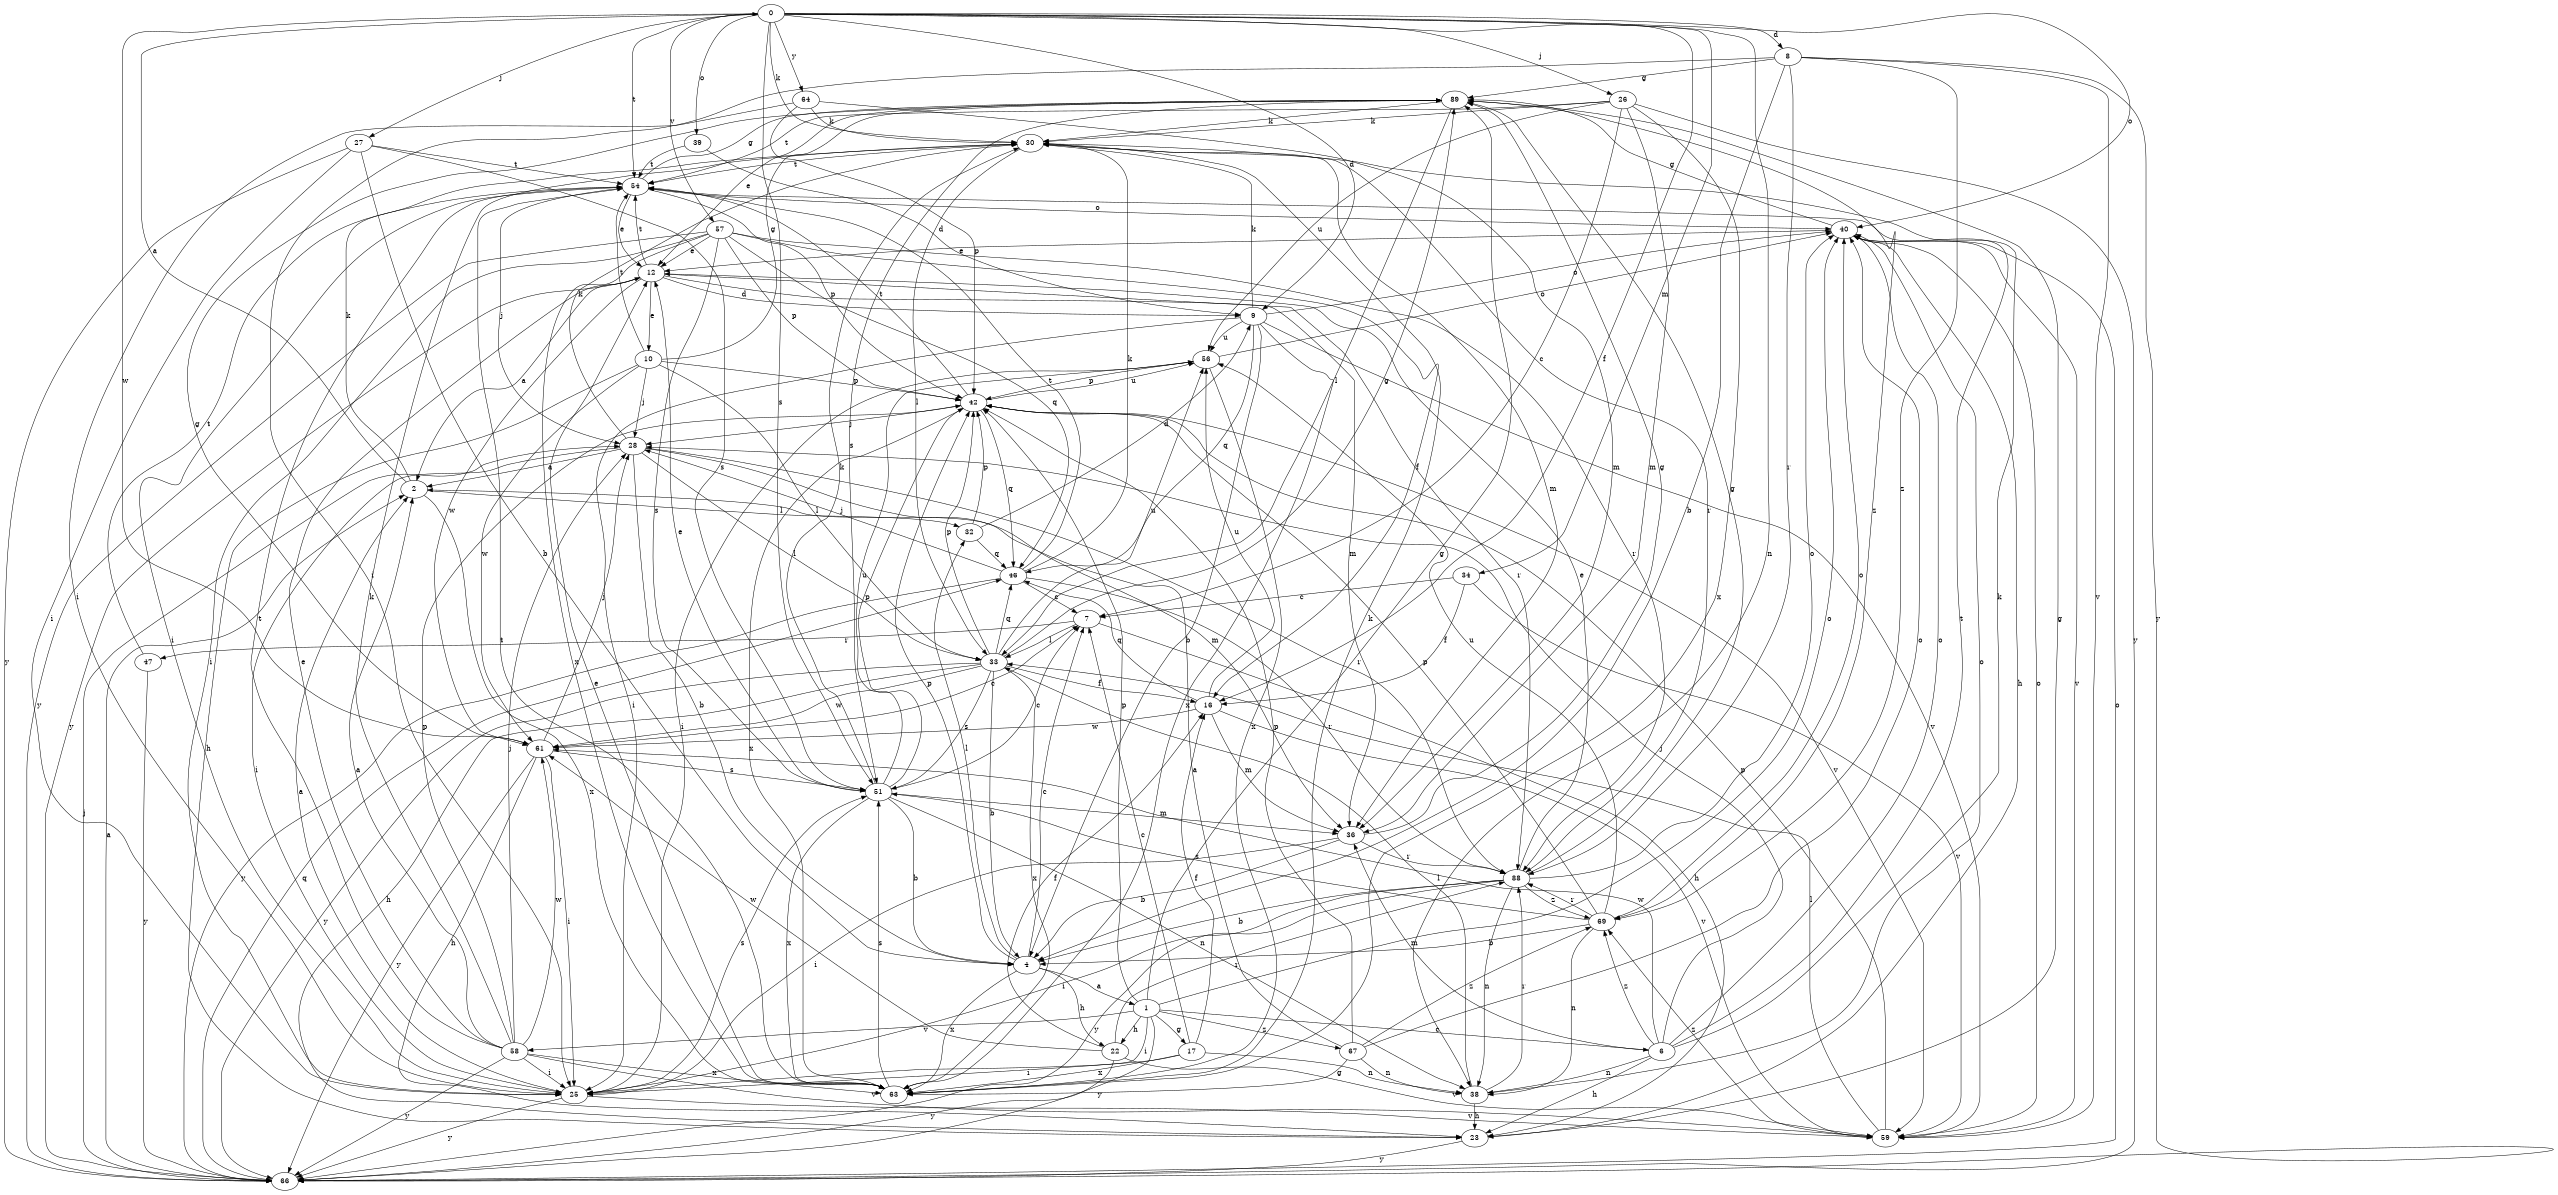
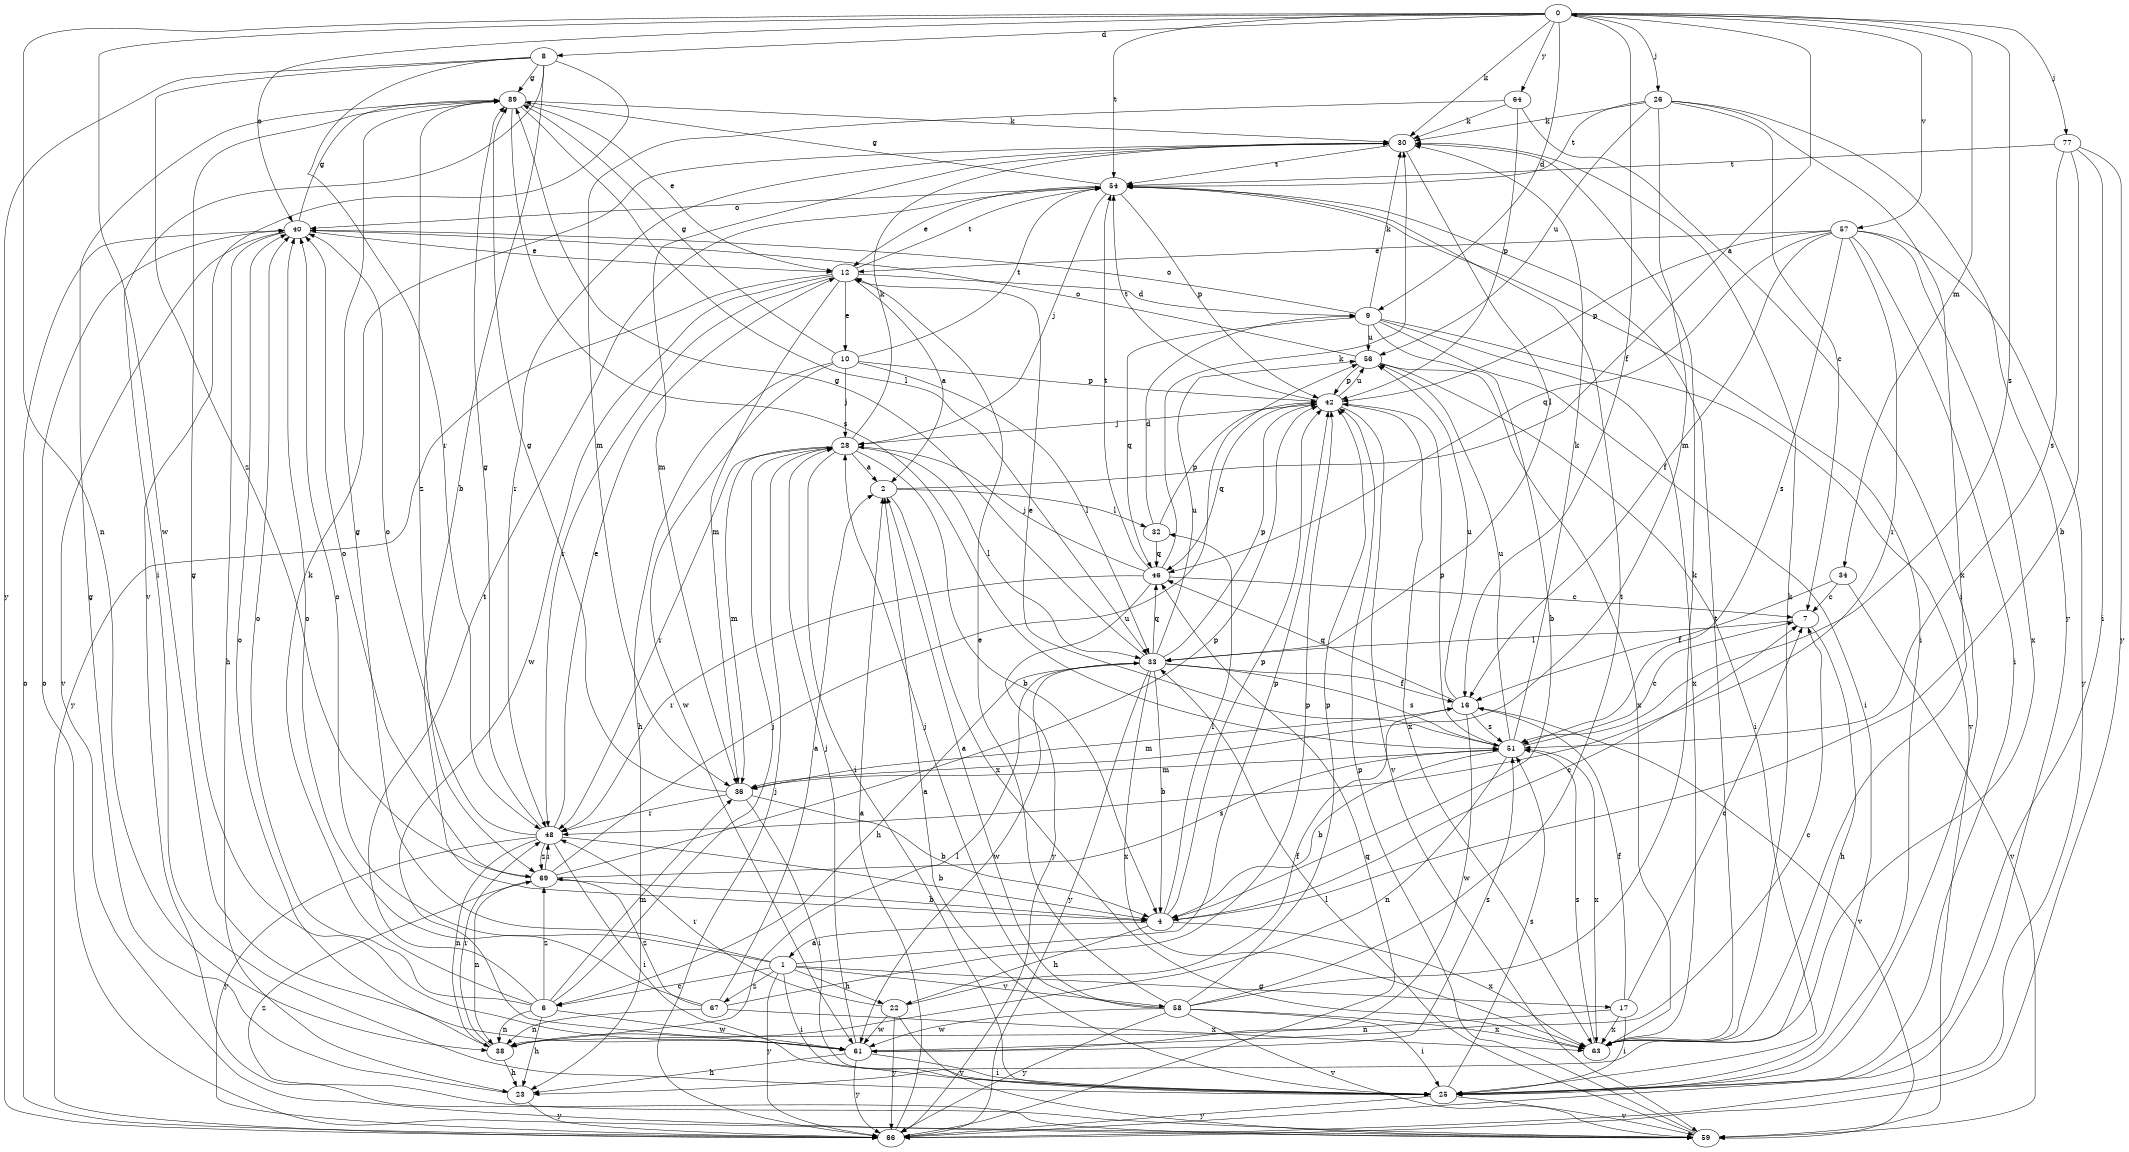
(359, 143) -> (2067, 143)
(698, 143) -> none
(541, 179) -> none
(148, 662) -> none
(598, 698) -> none
none -> (1484, 727)
(1517, 879) -> (549, 835)
(1340, 1073) -> (1214, 1030)
(434, 1102) -> (874, 830)
